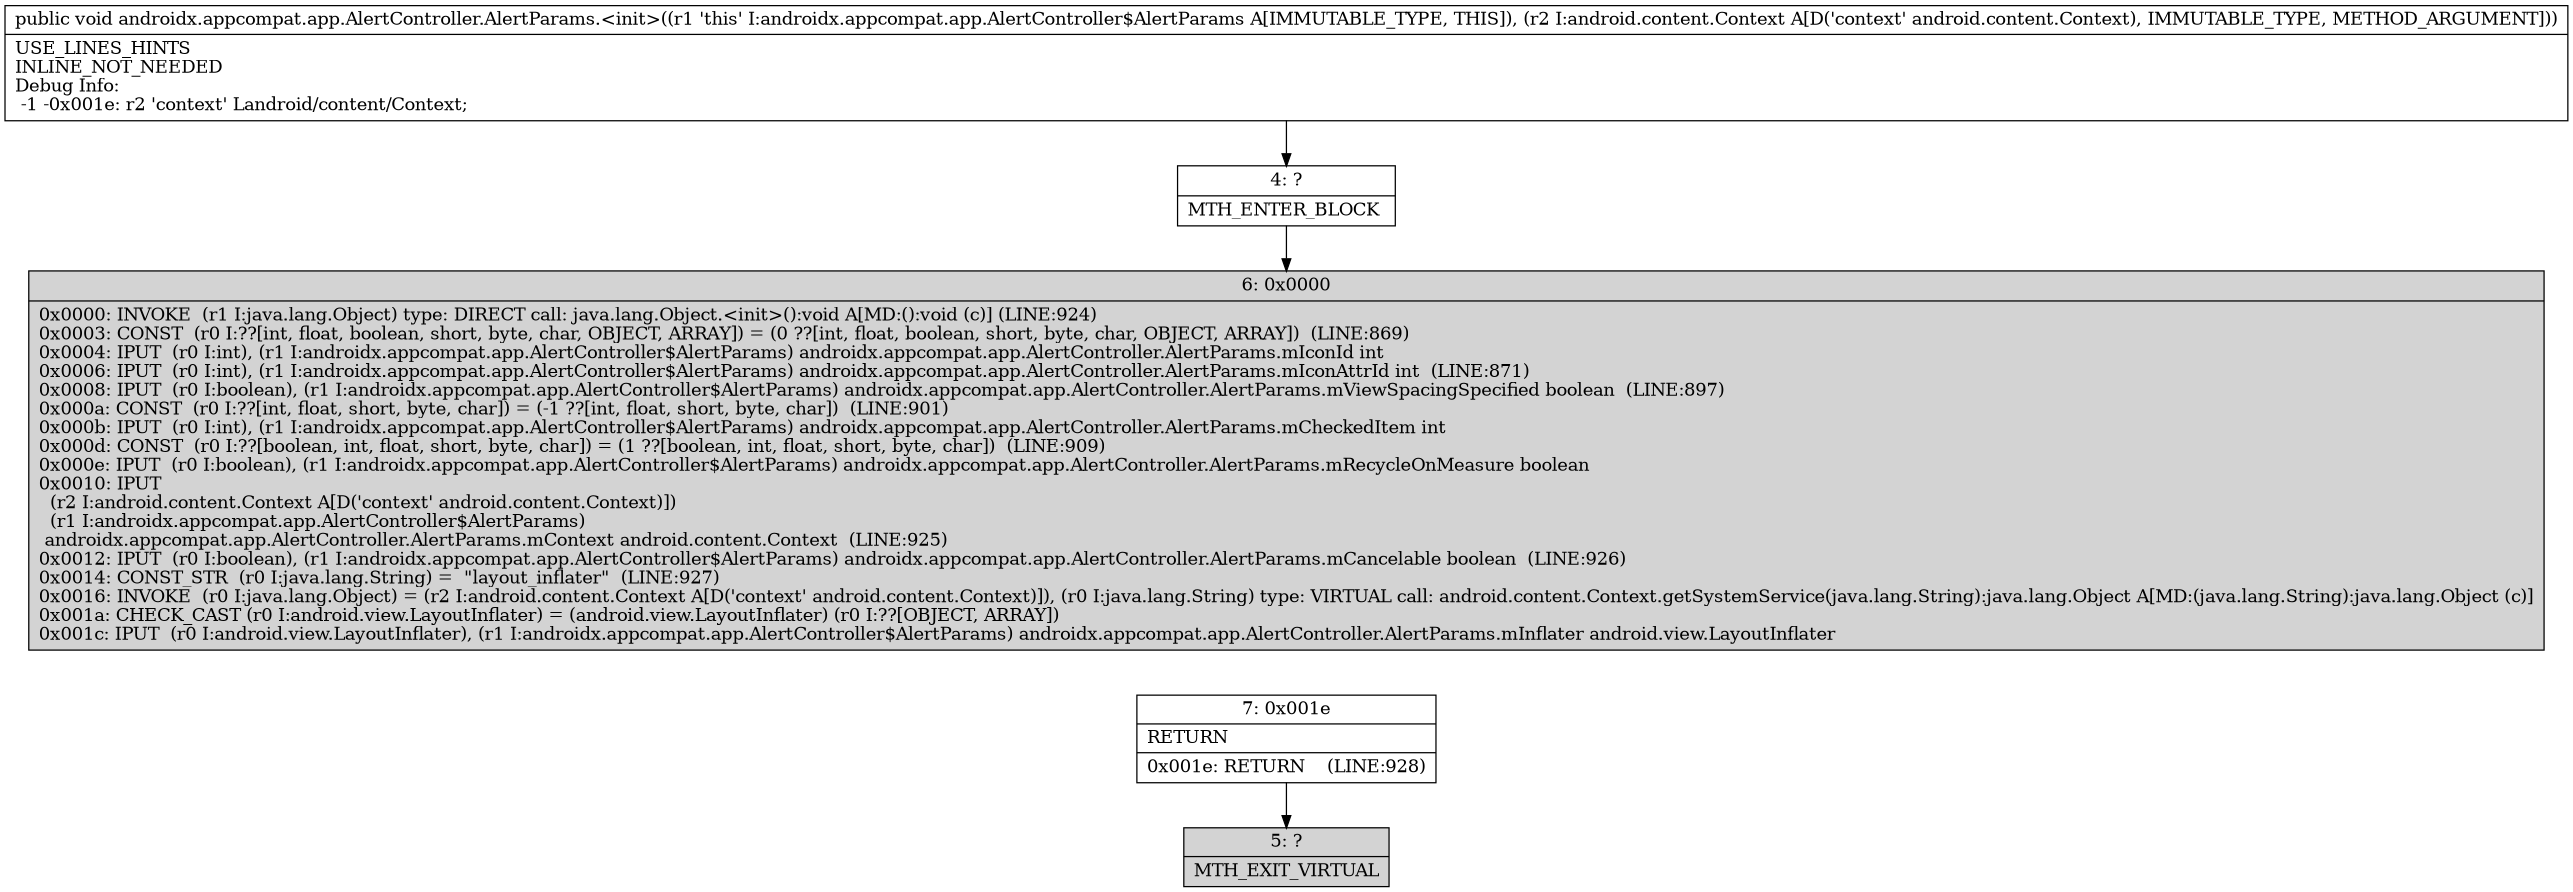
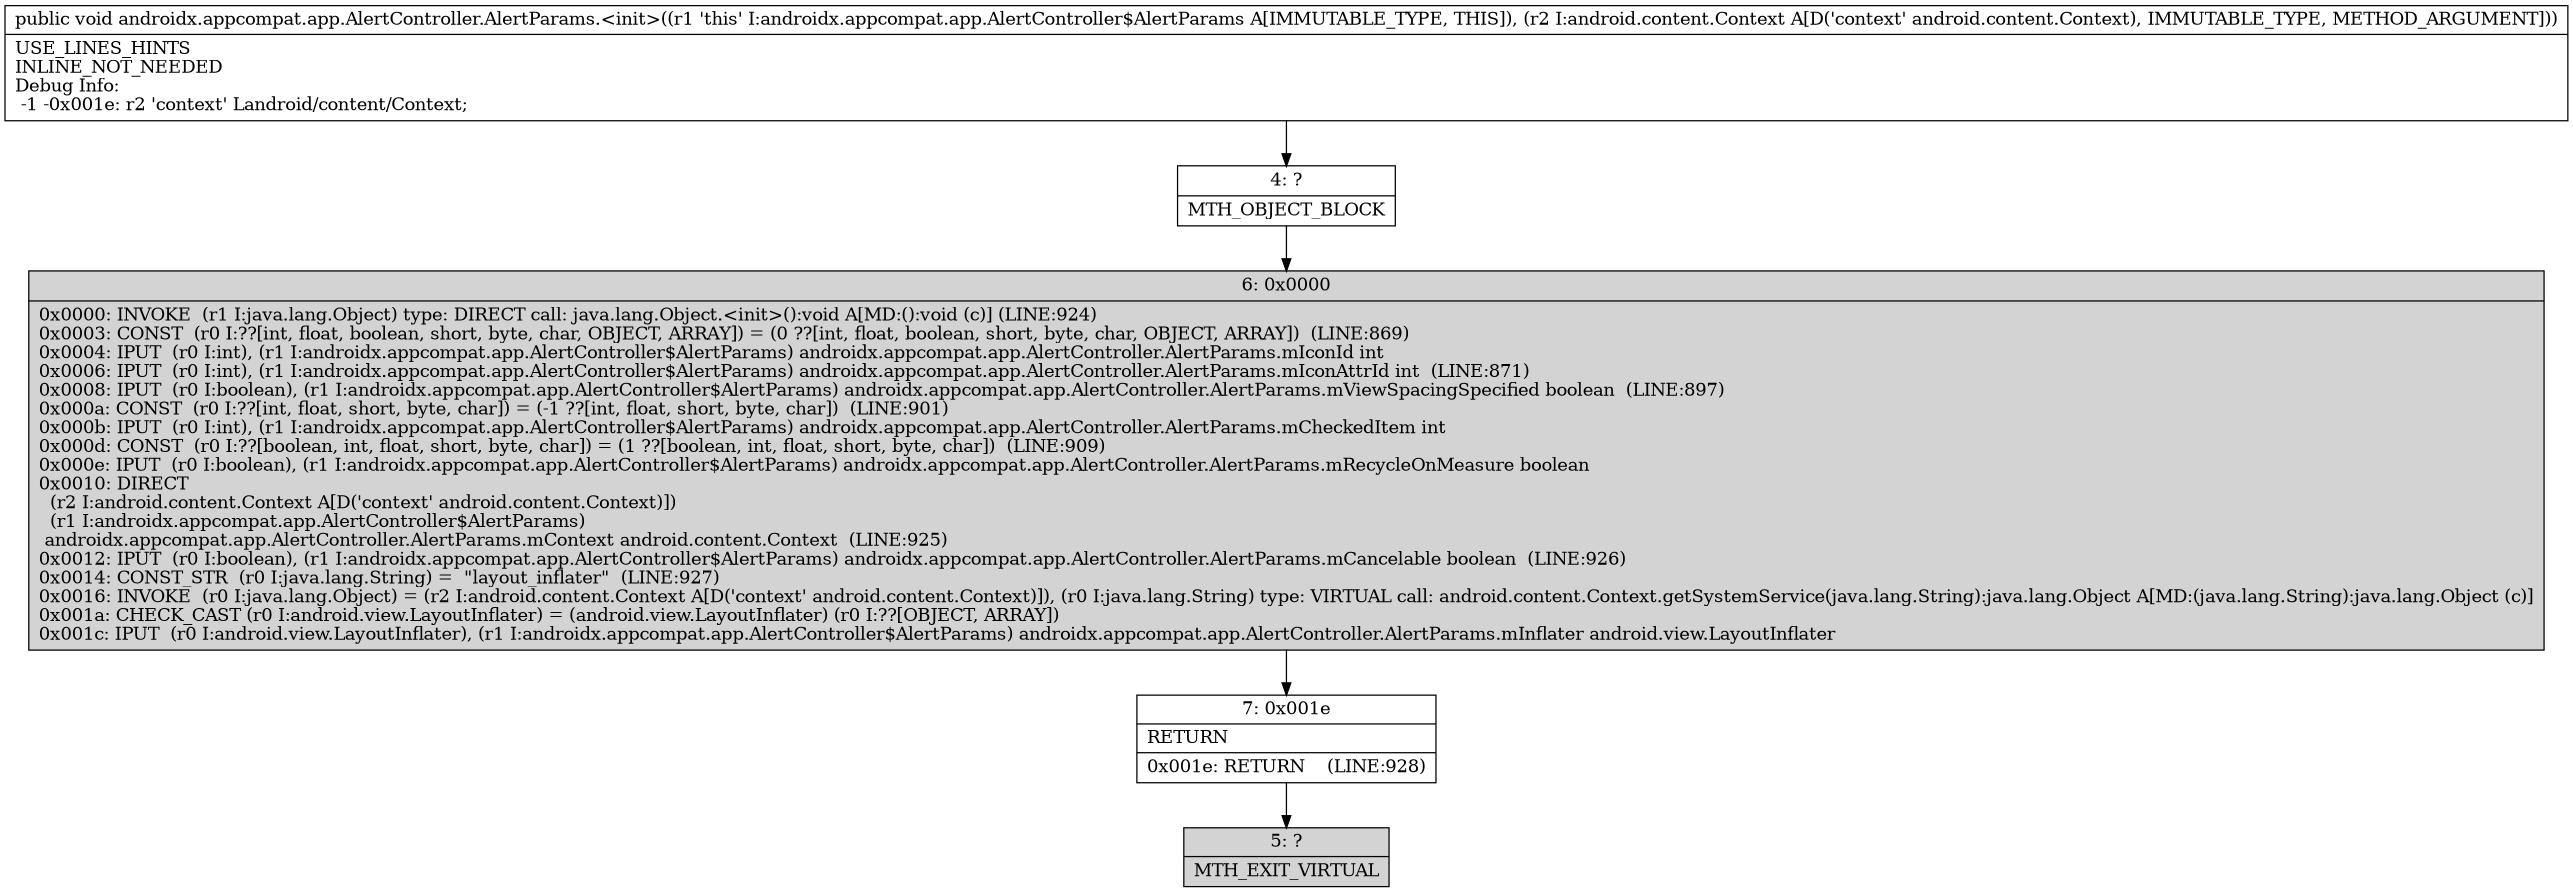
(1284, 210) -> (1286, 210)
(106, 484) -> (120, 484)
none -> (1286, 666)
